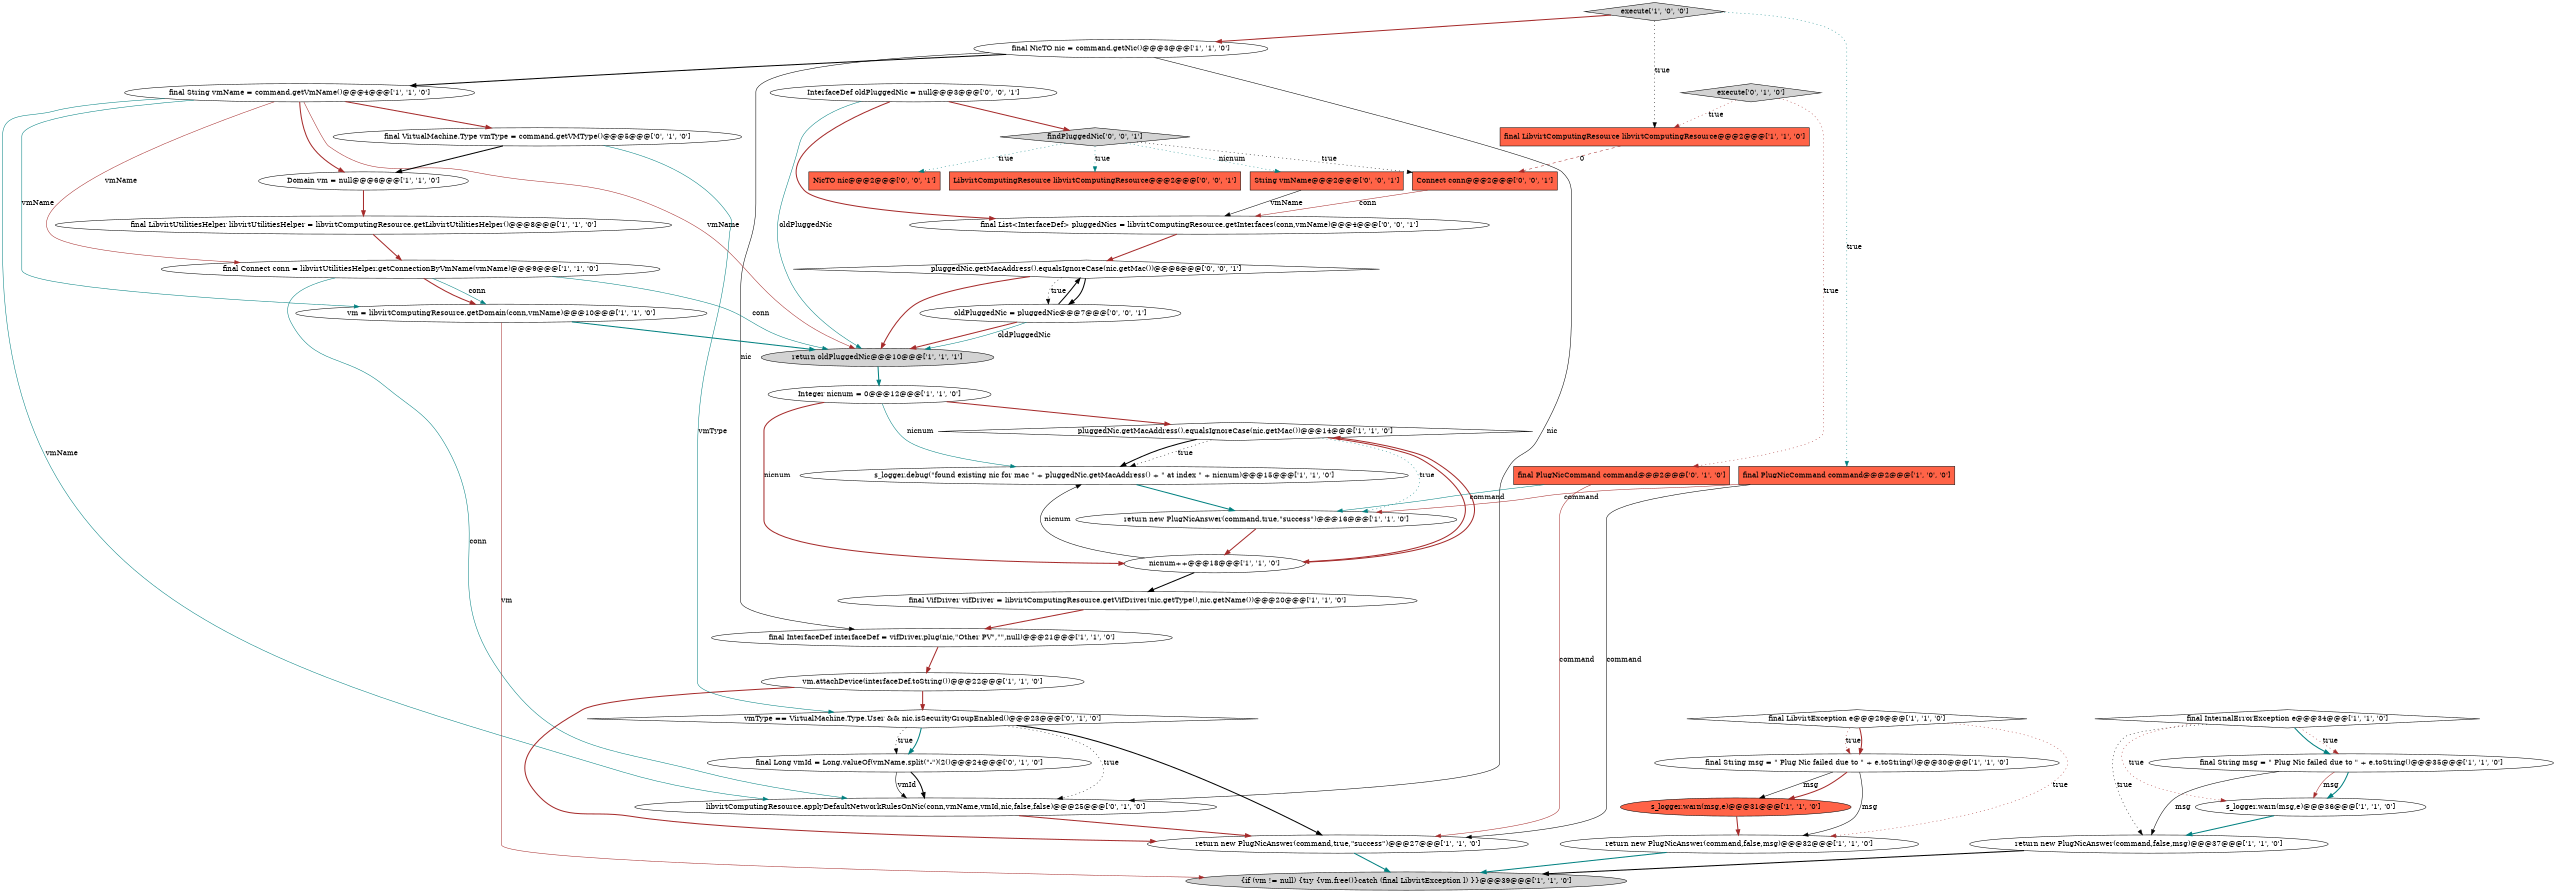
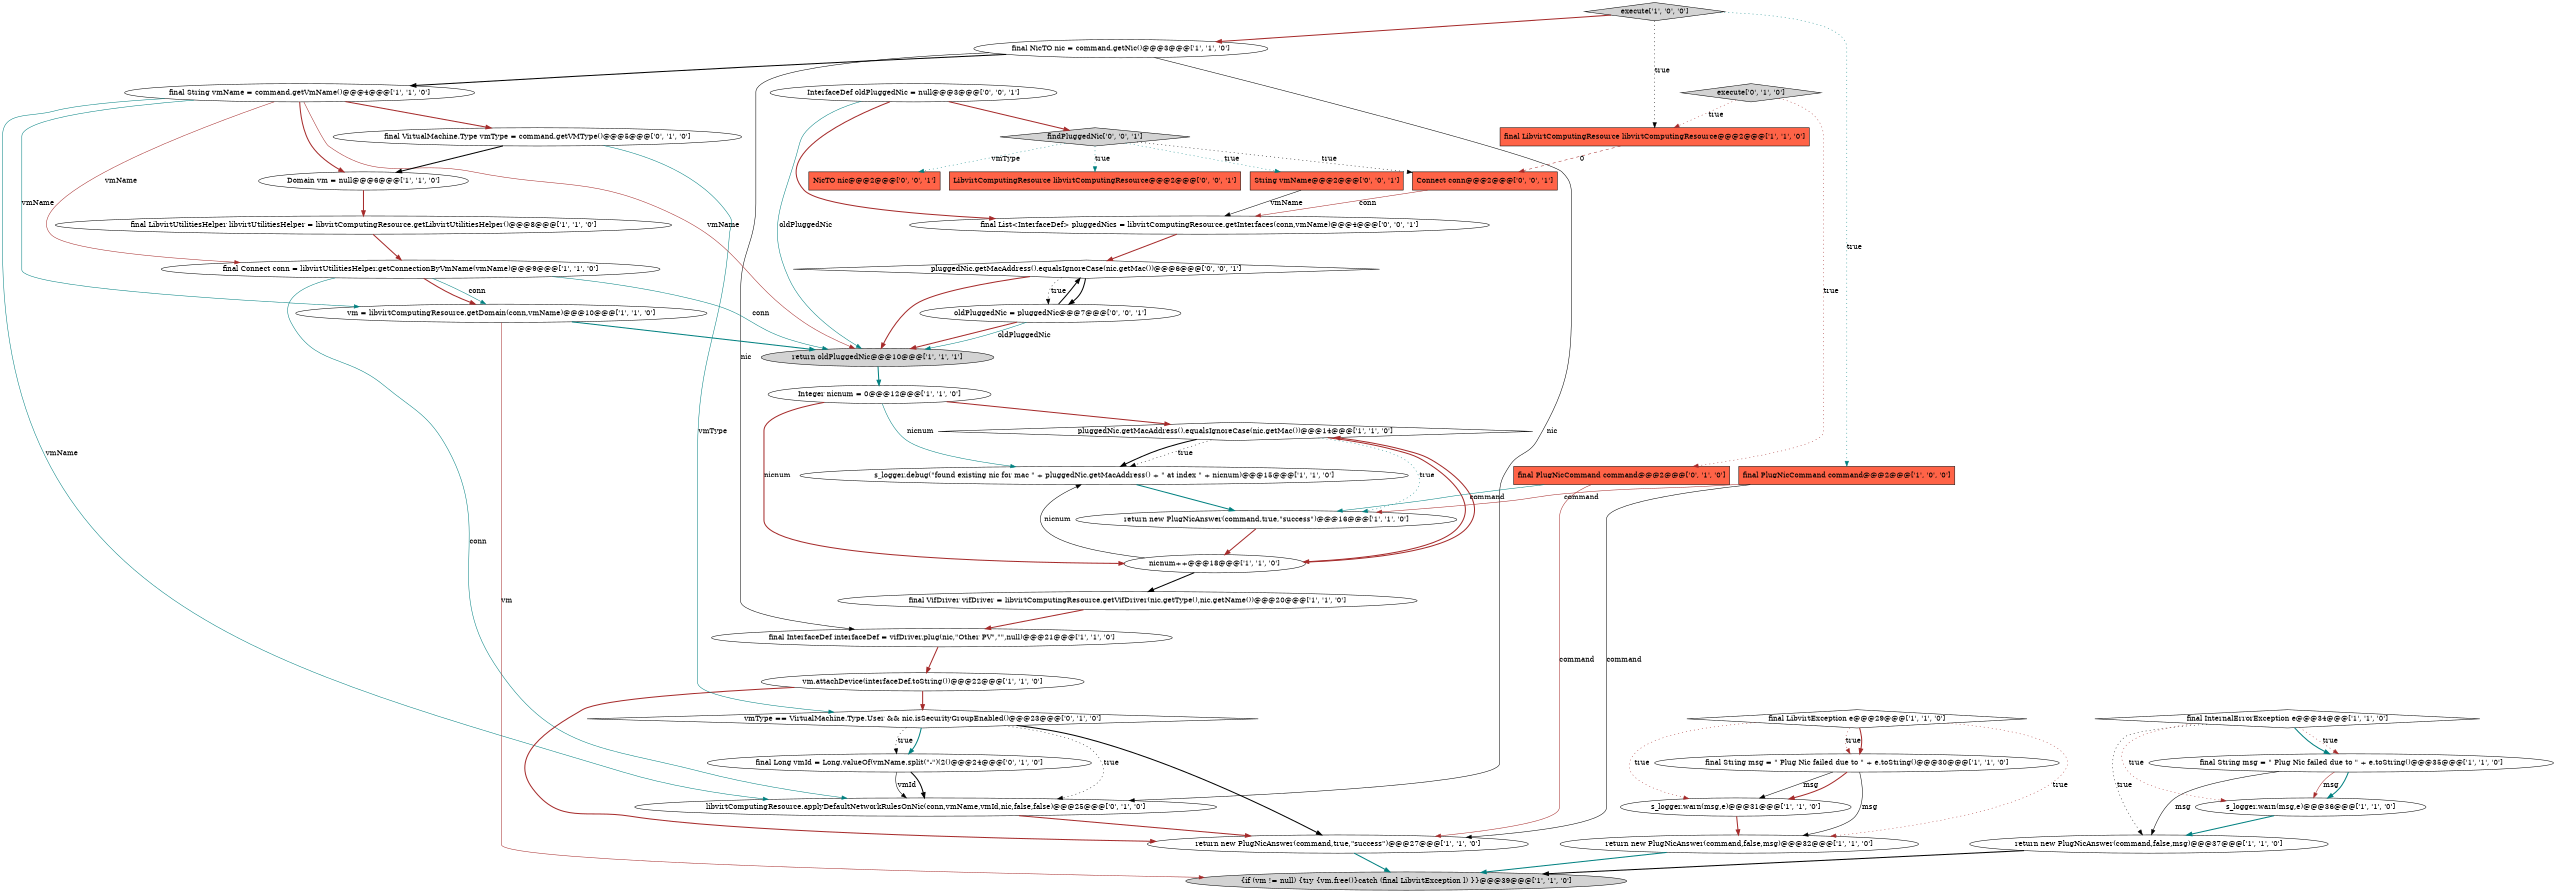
(1006, 159) -> (1006, 159)
(1232, 159) -> (1232, 159)
none -> (1654, 741)
(1736, 807) -> (1736, 807)
